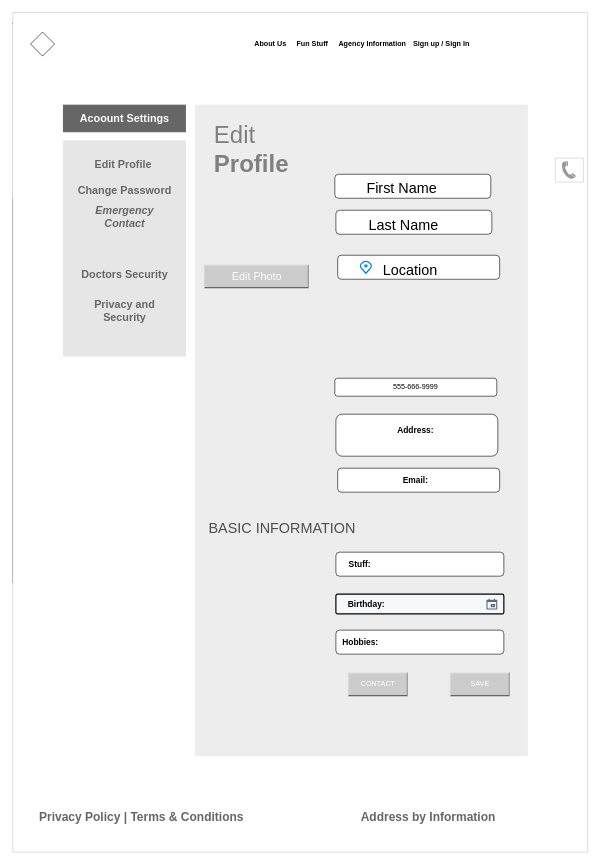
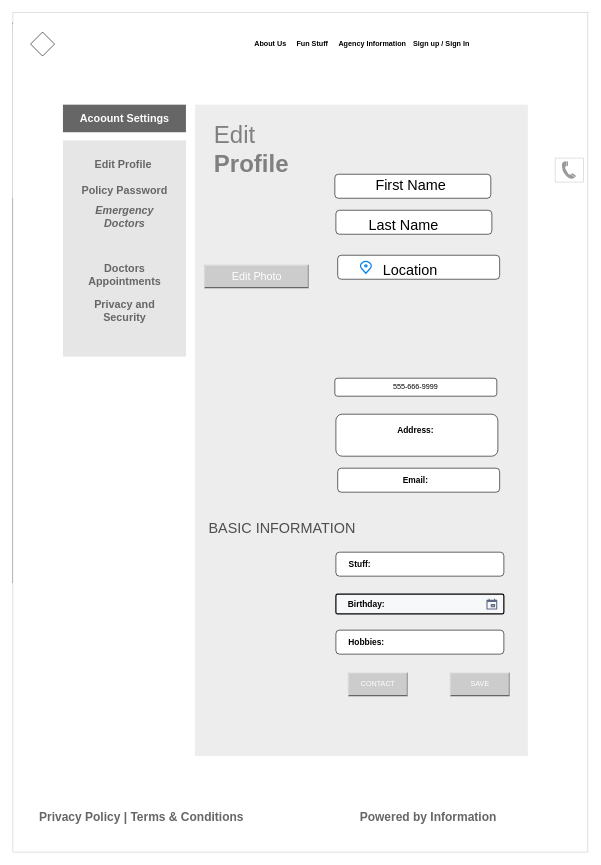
(402, 188) -> (411, 185)
(125, 191) -> (125, 191)
(125, 217) -> (125, 217)
(125, 275) -> (125, 275)
(360, 642) -> (366, 642)
(428, 816) -> (428, 816)
